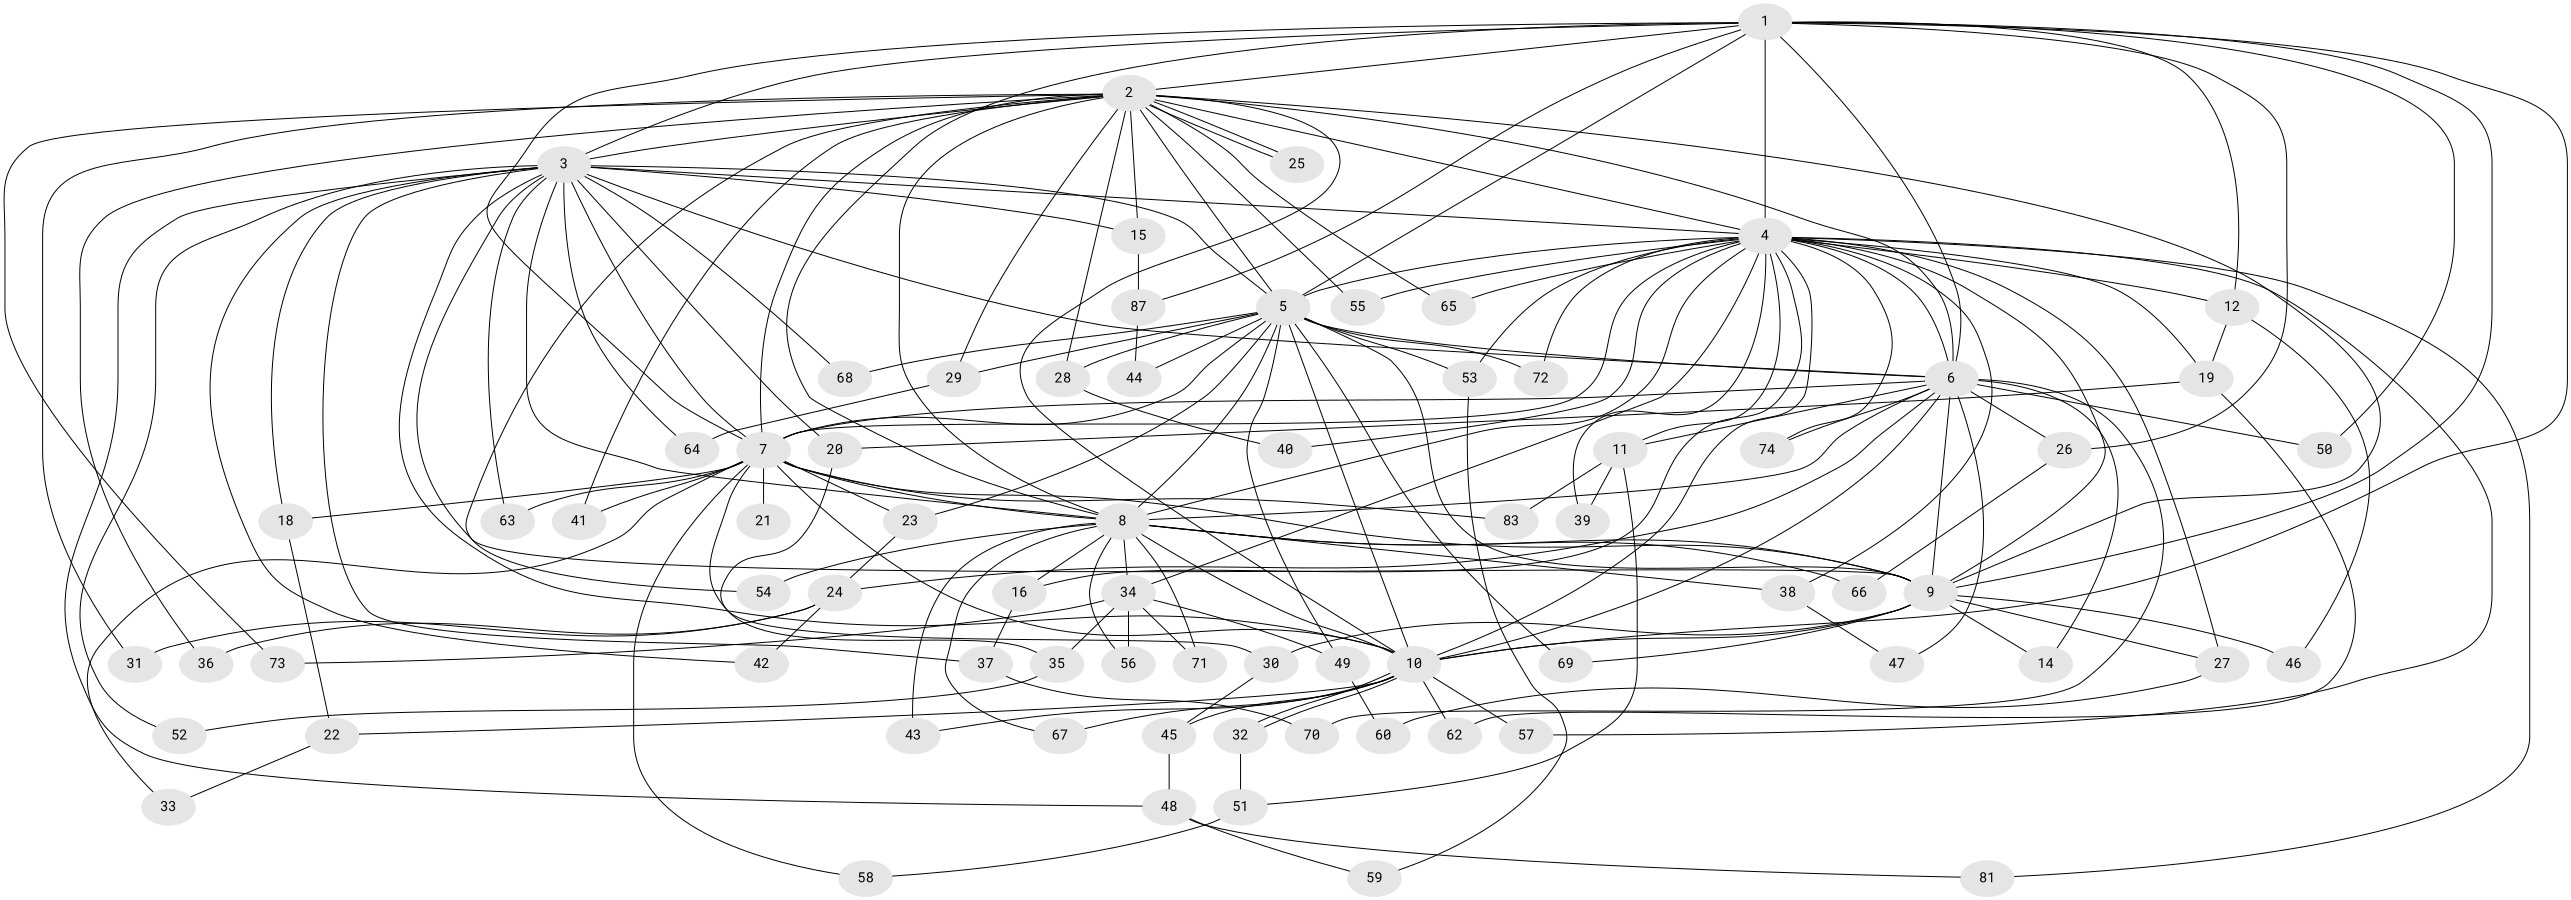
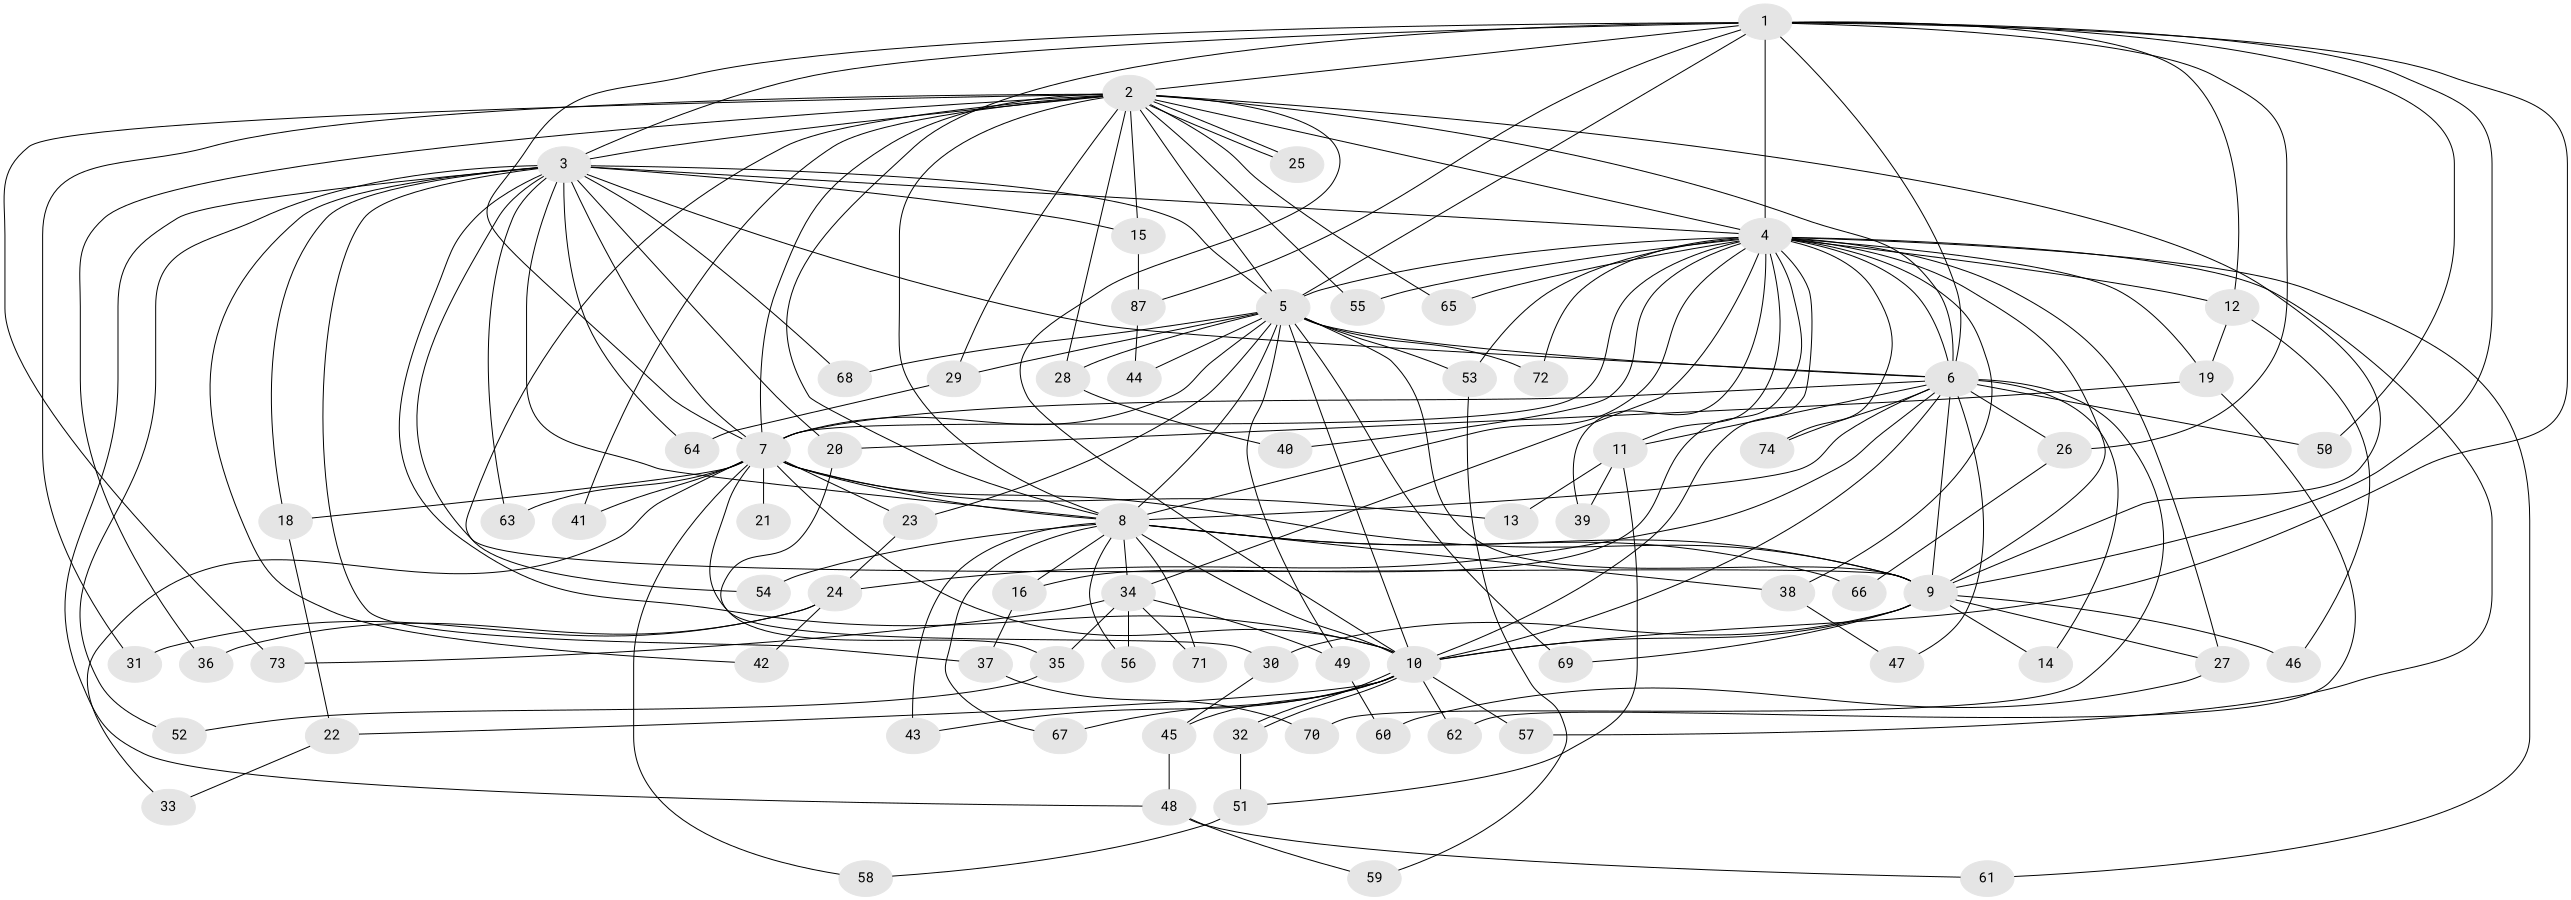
(1511, 522) -> (1511, 522)
(1987, 879) -> (1987, 879)
